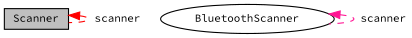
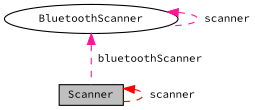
none -> (91, 65)
